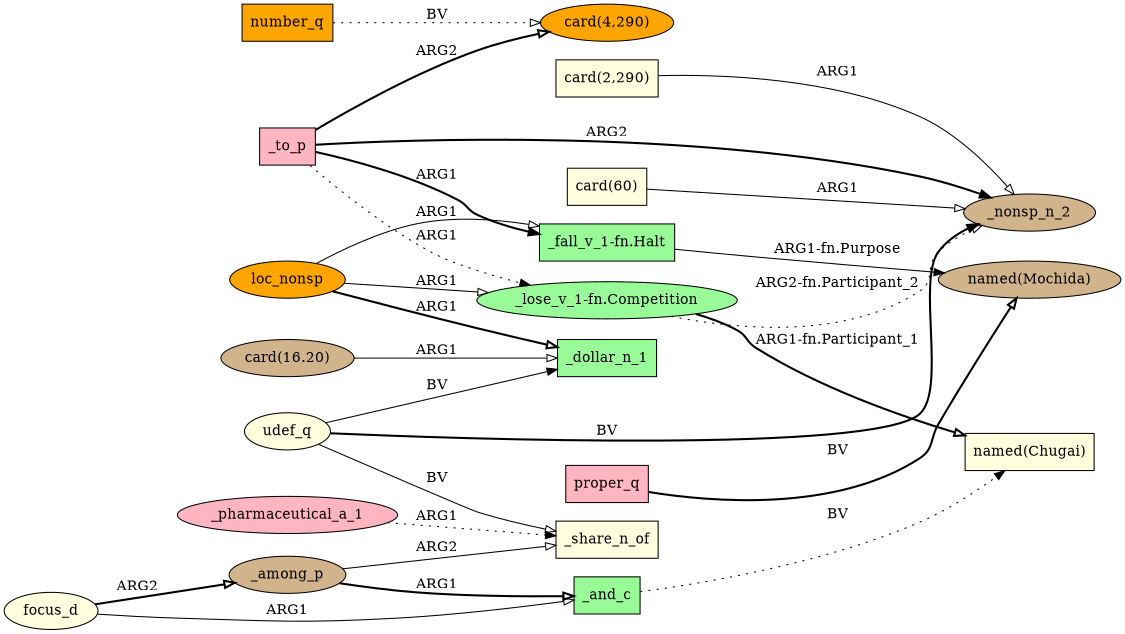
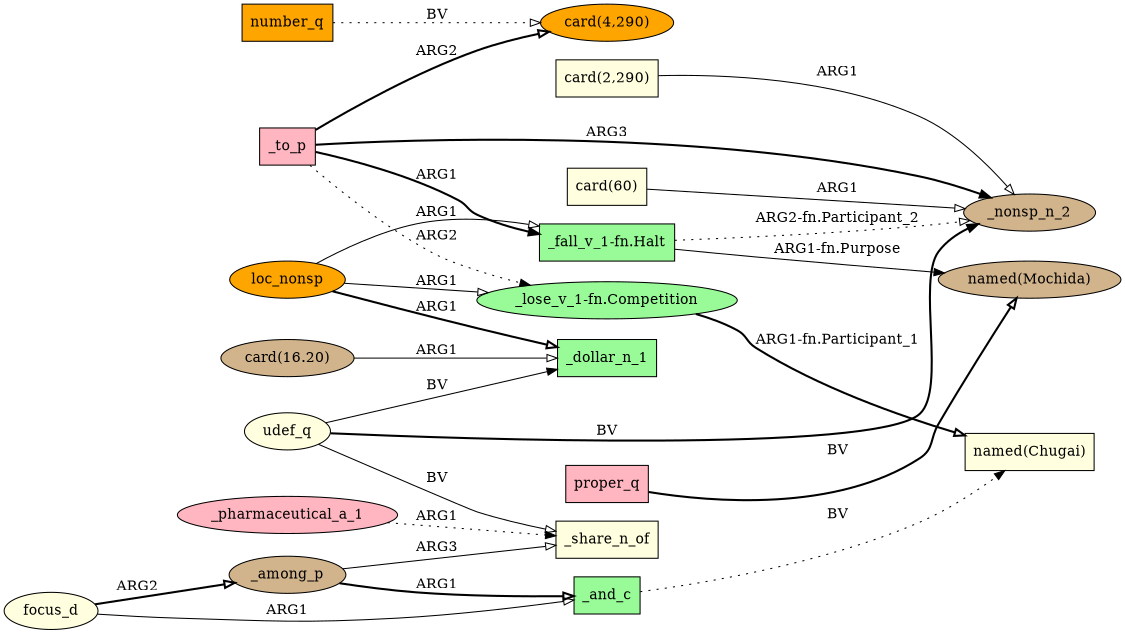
(607, 133) -> (607, 133)
(437, 236) -> (437, 236)
(841, 321) -> (817, 233)
(437, 547) -> (437, 547)
